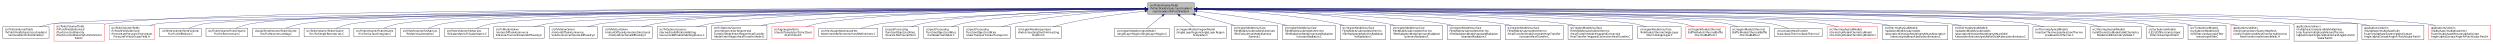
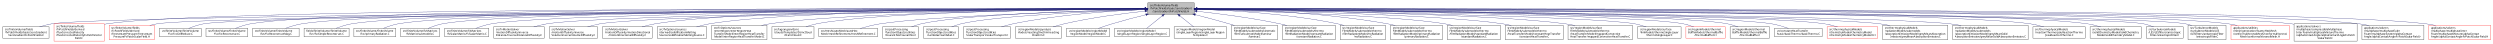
(276, 32) -> (276, 32)
(327, 32) -> (327, 32)
(375, 32) -> (375, 32)
(793, 32) -> (793, 32)
none -> (1088, 32)
